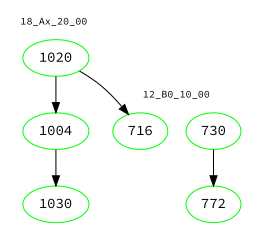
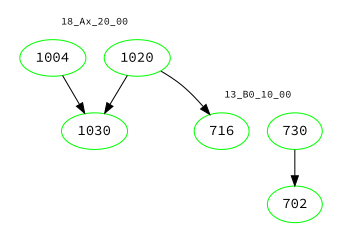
(56, 90) -> (119, 90)
(177, 95) -> (258, 95)
(214, 204) -> (295, 204)
